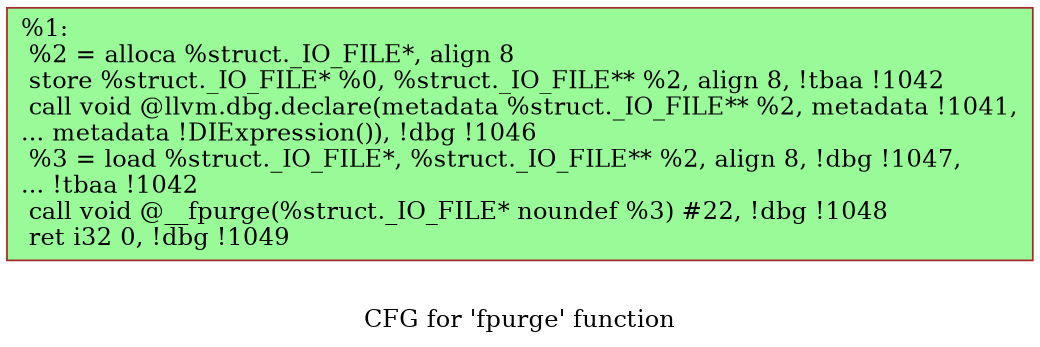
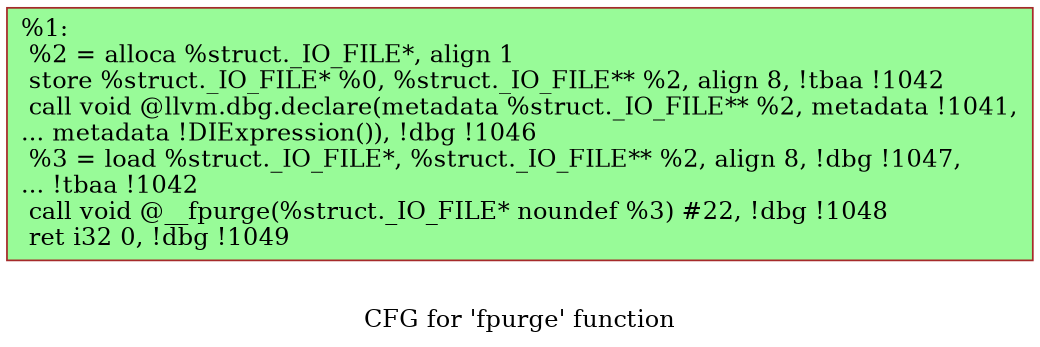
(268, 55) -> (268, 55)
